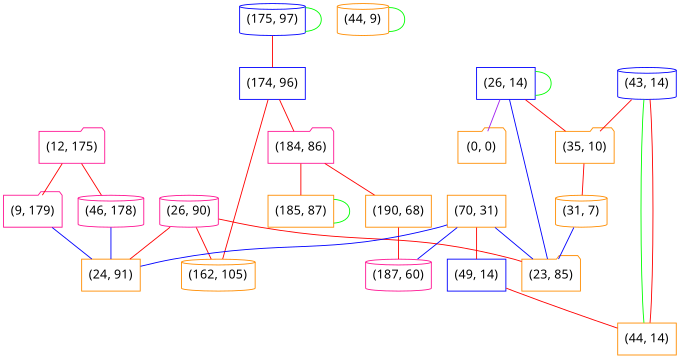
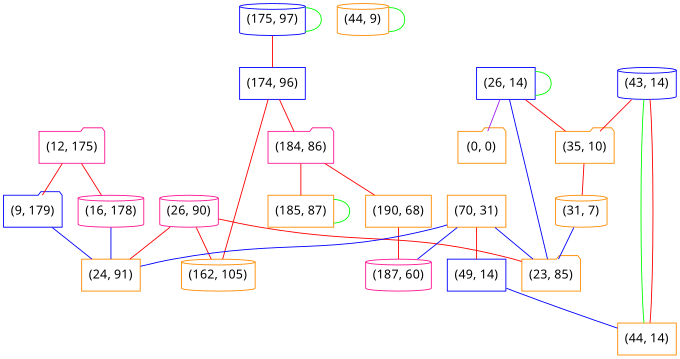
(33, 211) -> (33, 211)
(111, 211) -> (111, 211)
(562, 309) -> (562, 309)
